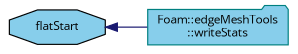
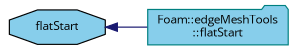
(218, 27) -> (218, 27)
